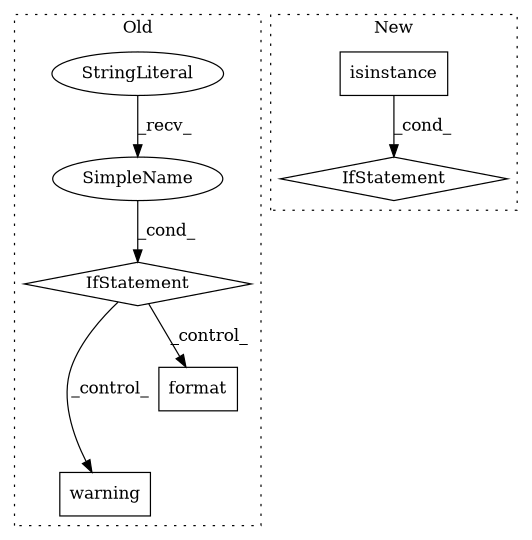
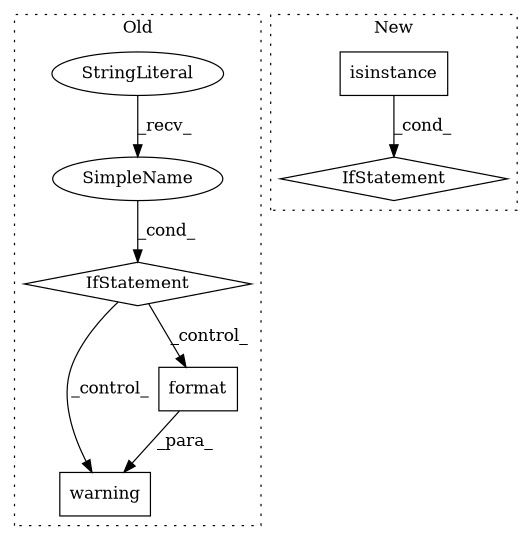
none -> (156, 437)
